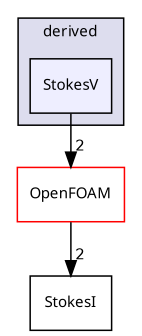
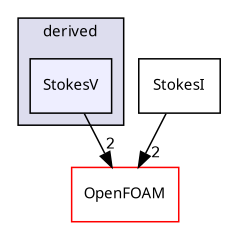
(71, 241) -> (156, 134)
